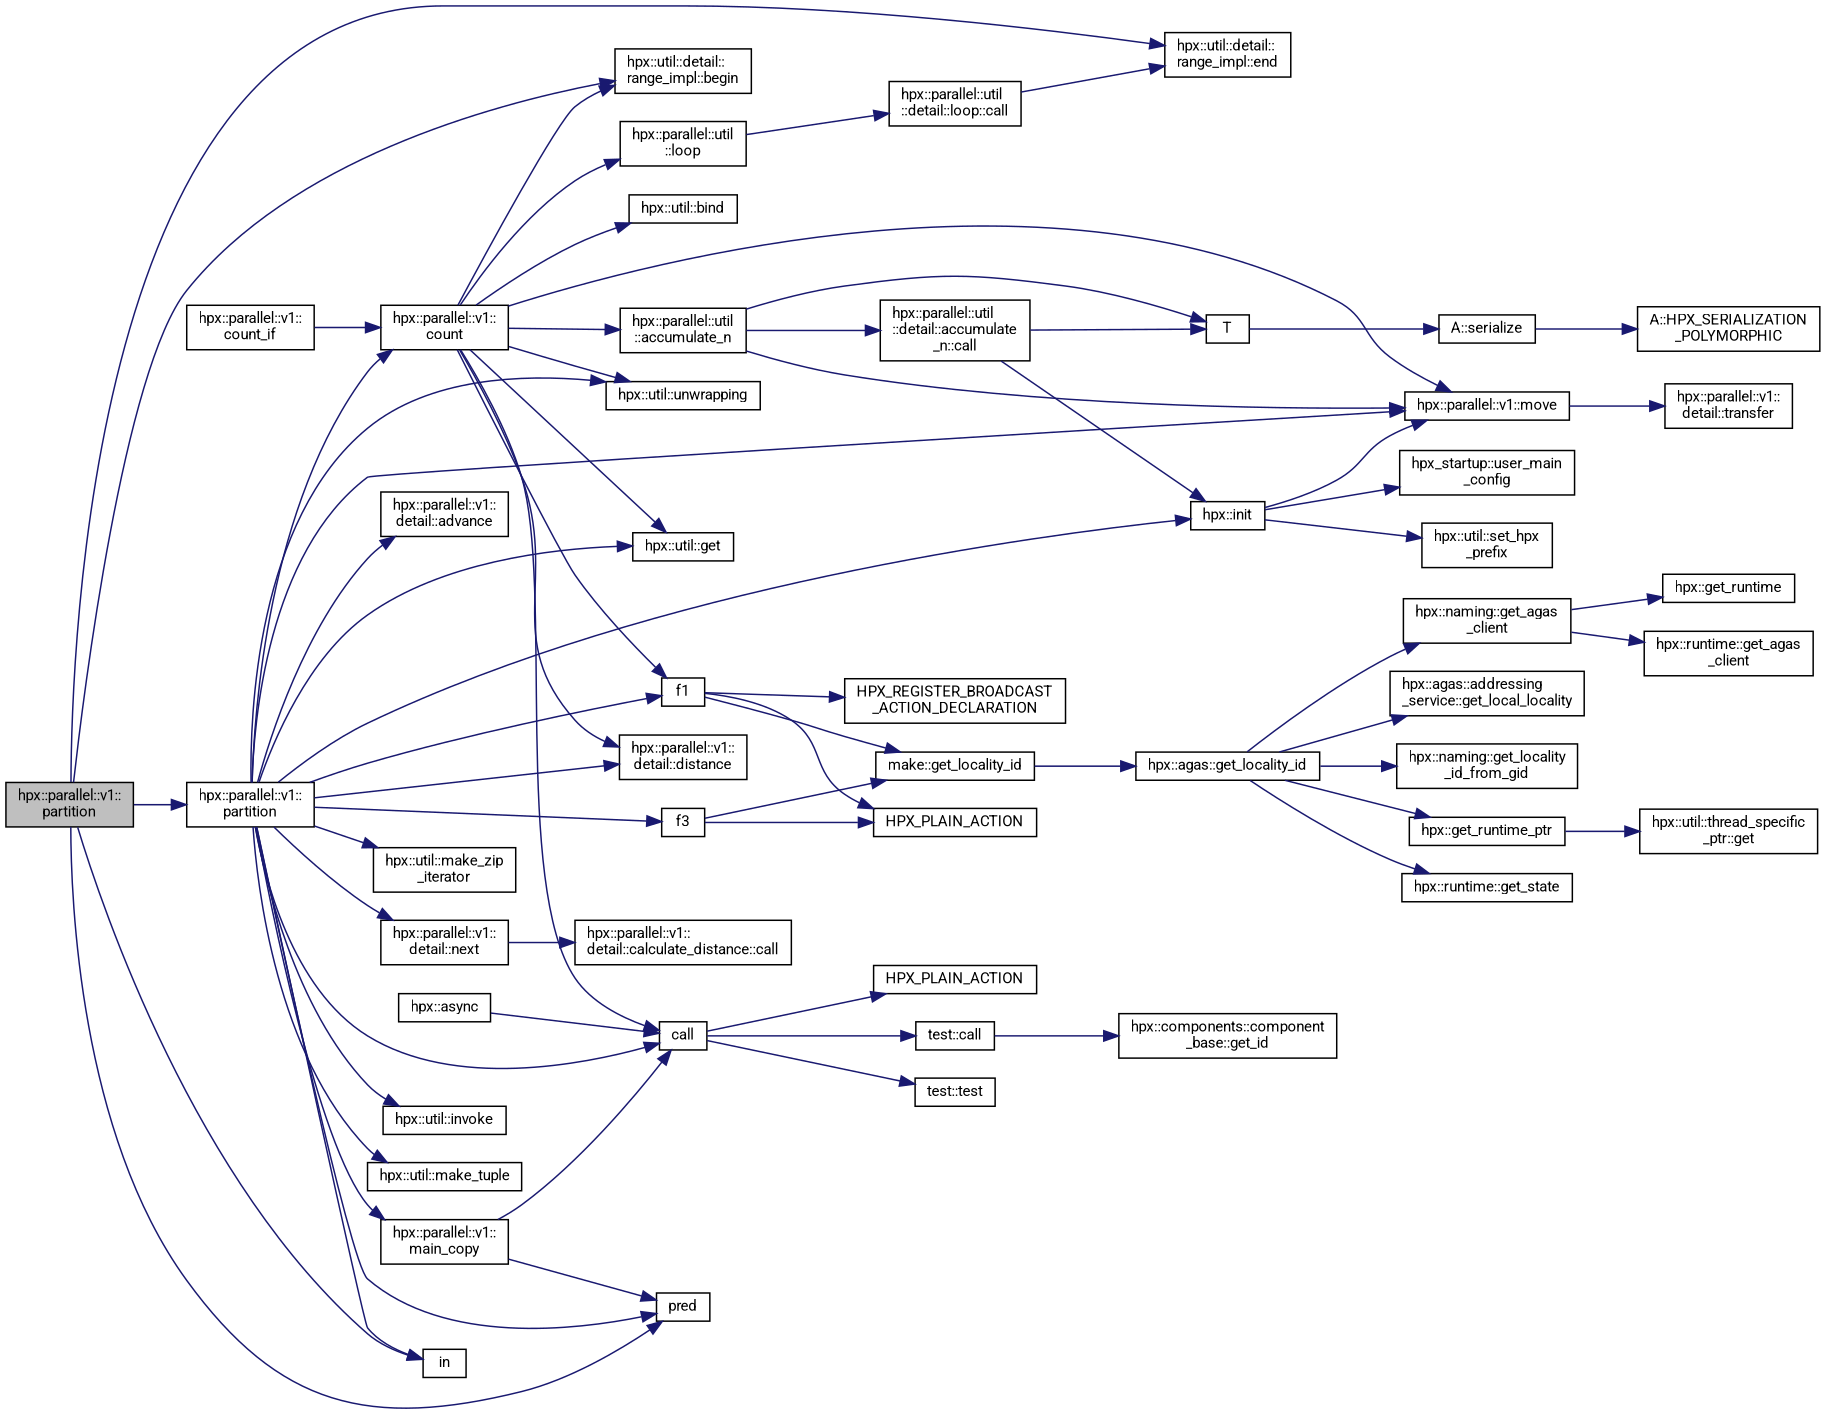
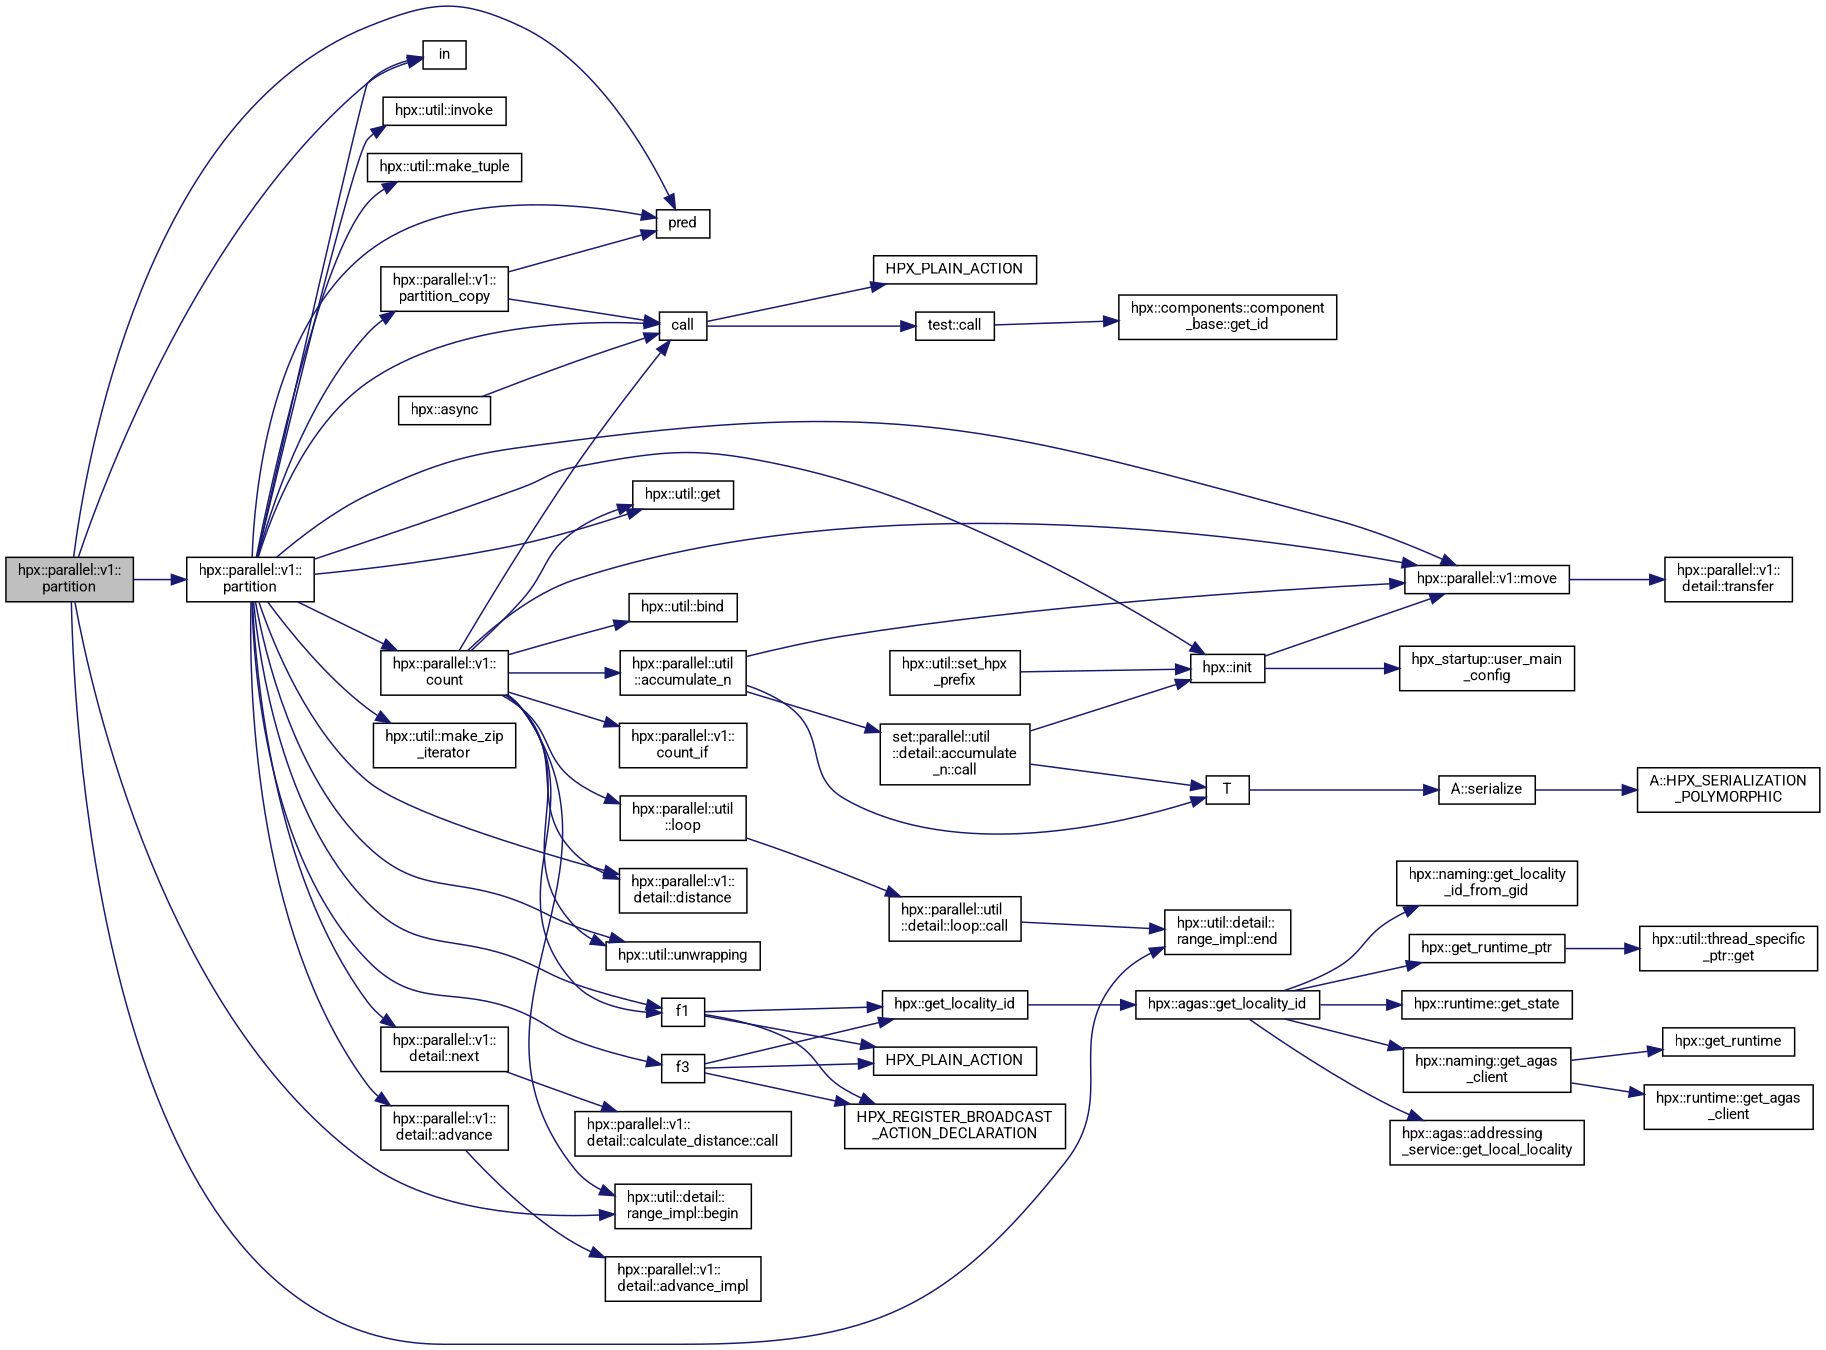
(340, 328) -> (557, 707)
(955, 330) -> (955, 754)
(1336, 528) -> (1098, 671)
(955, 766) -> (955, 1005)
none -> (770, 1087)
(955, 1092) -> none
(445, 1242) -> (445, 289)
none -> (683, 1279)
